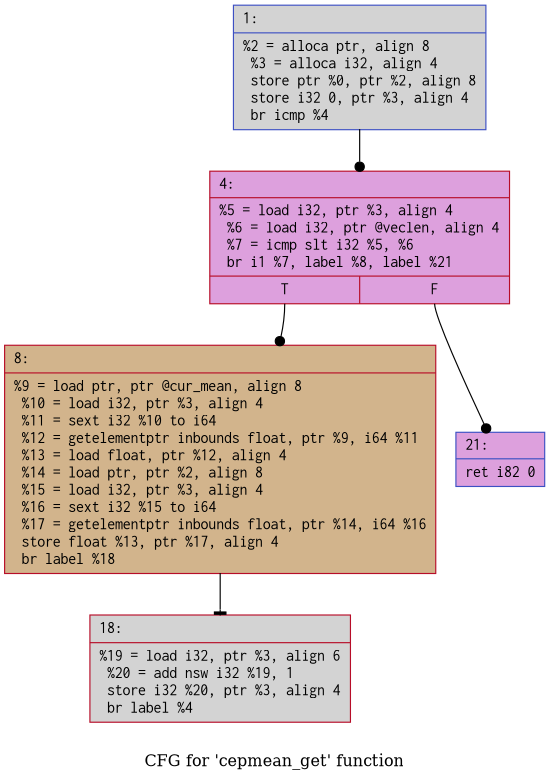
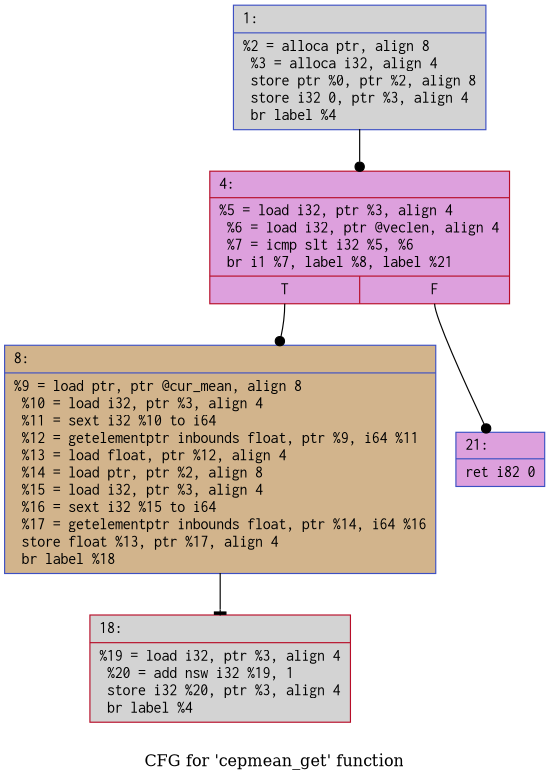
(286, 115) -> (290, 115)
(220, 459) -> (220, 459)
(220, 656) -> (220, 656)
